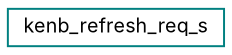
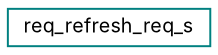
(116, 28) -> (109, 28)
